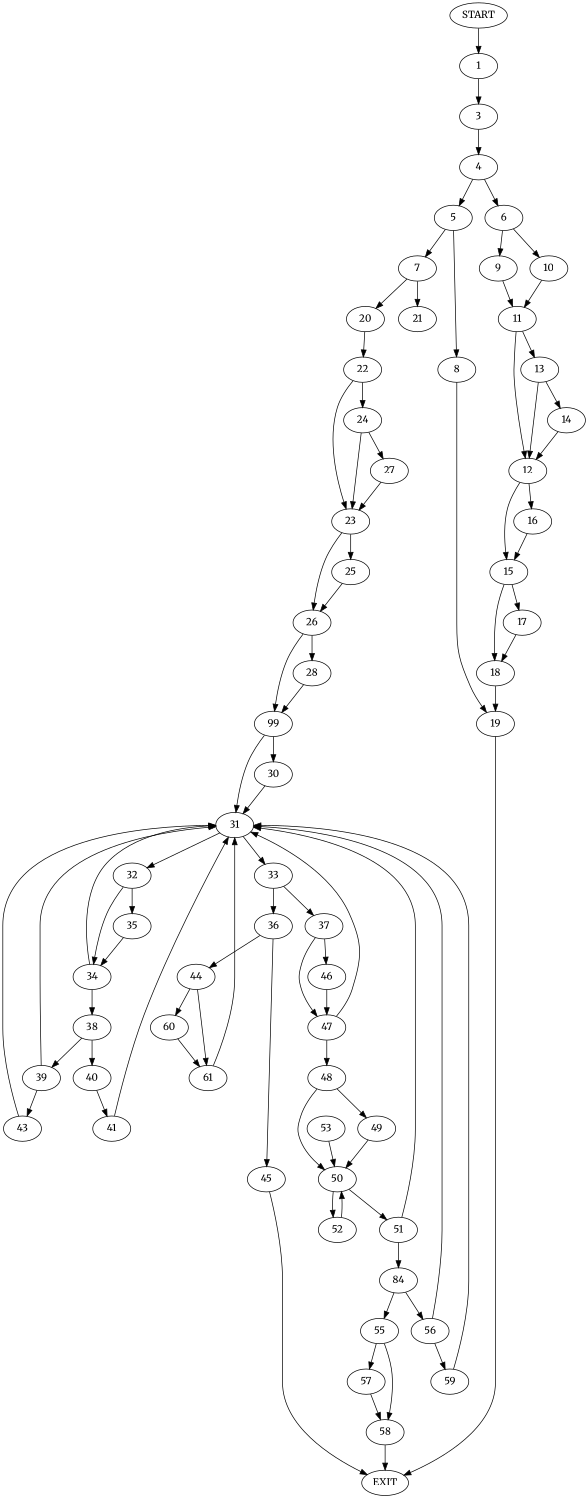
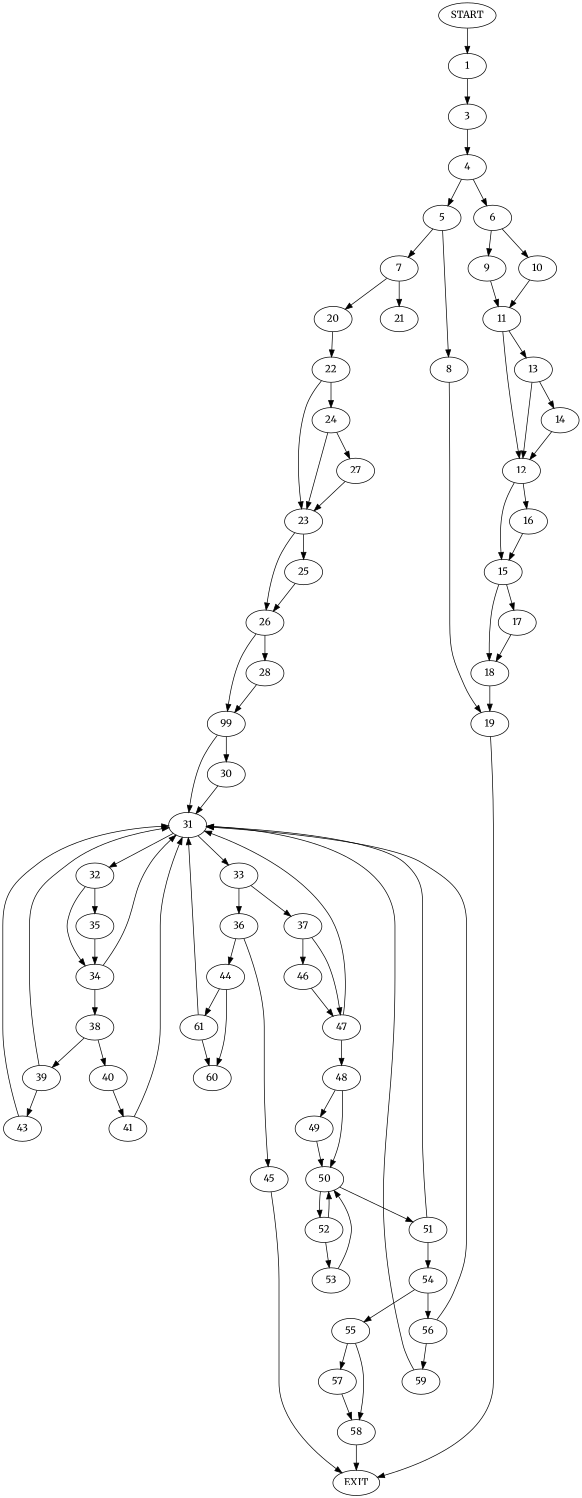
(187, 1050) -> (205, 1049)
none -> (327, 1252)
(398, 1280) -> (428, 1280)
